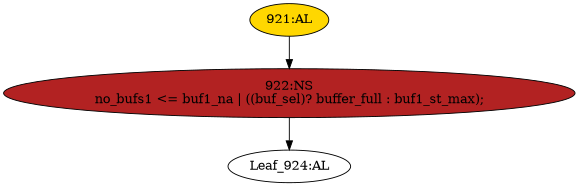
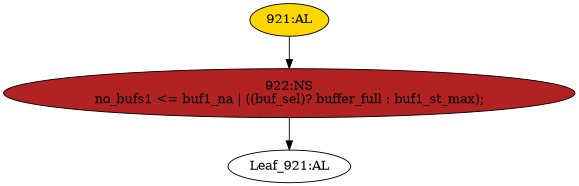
(289, 166) -> (289, 166)
